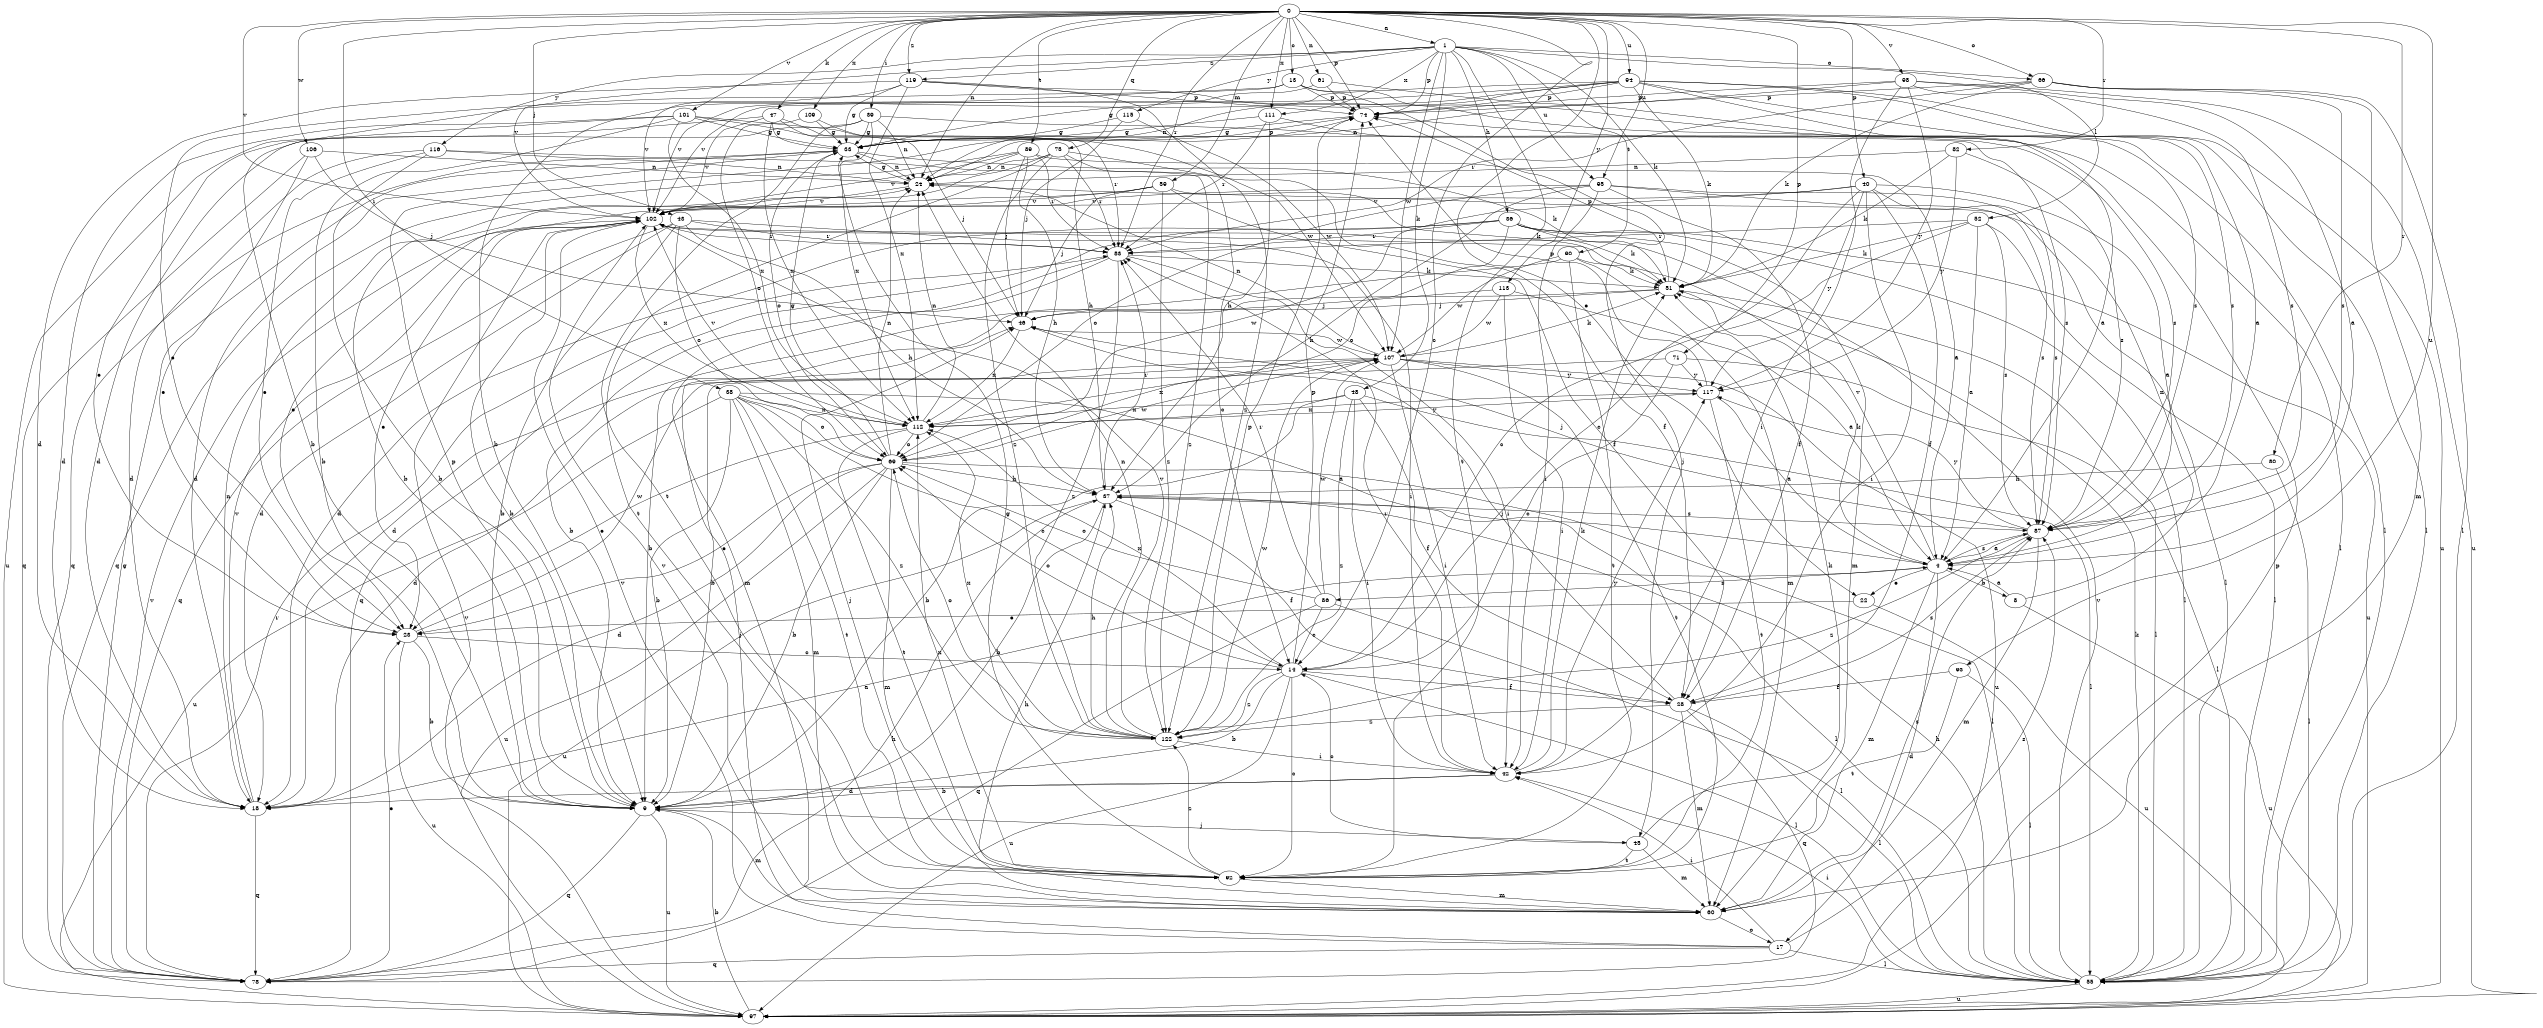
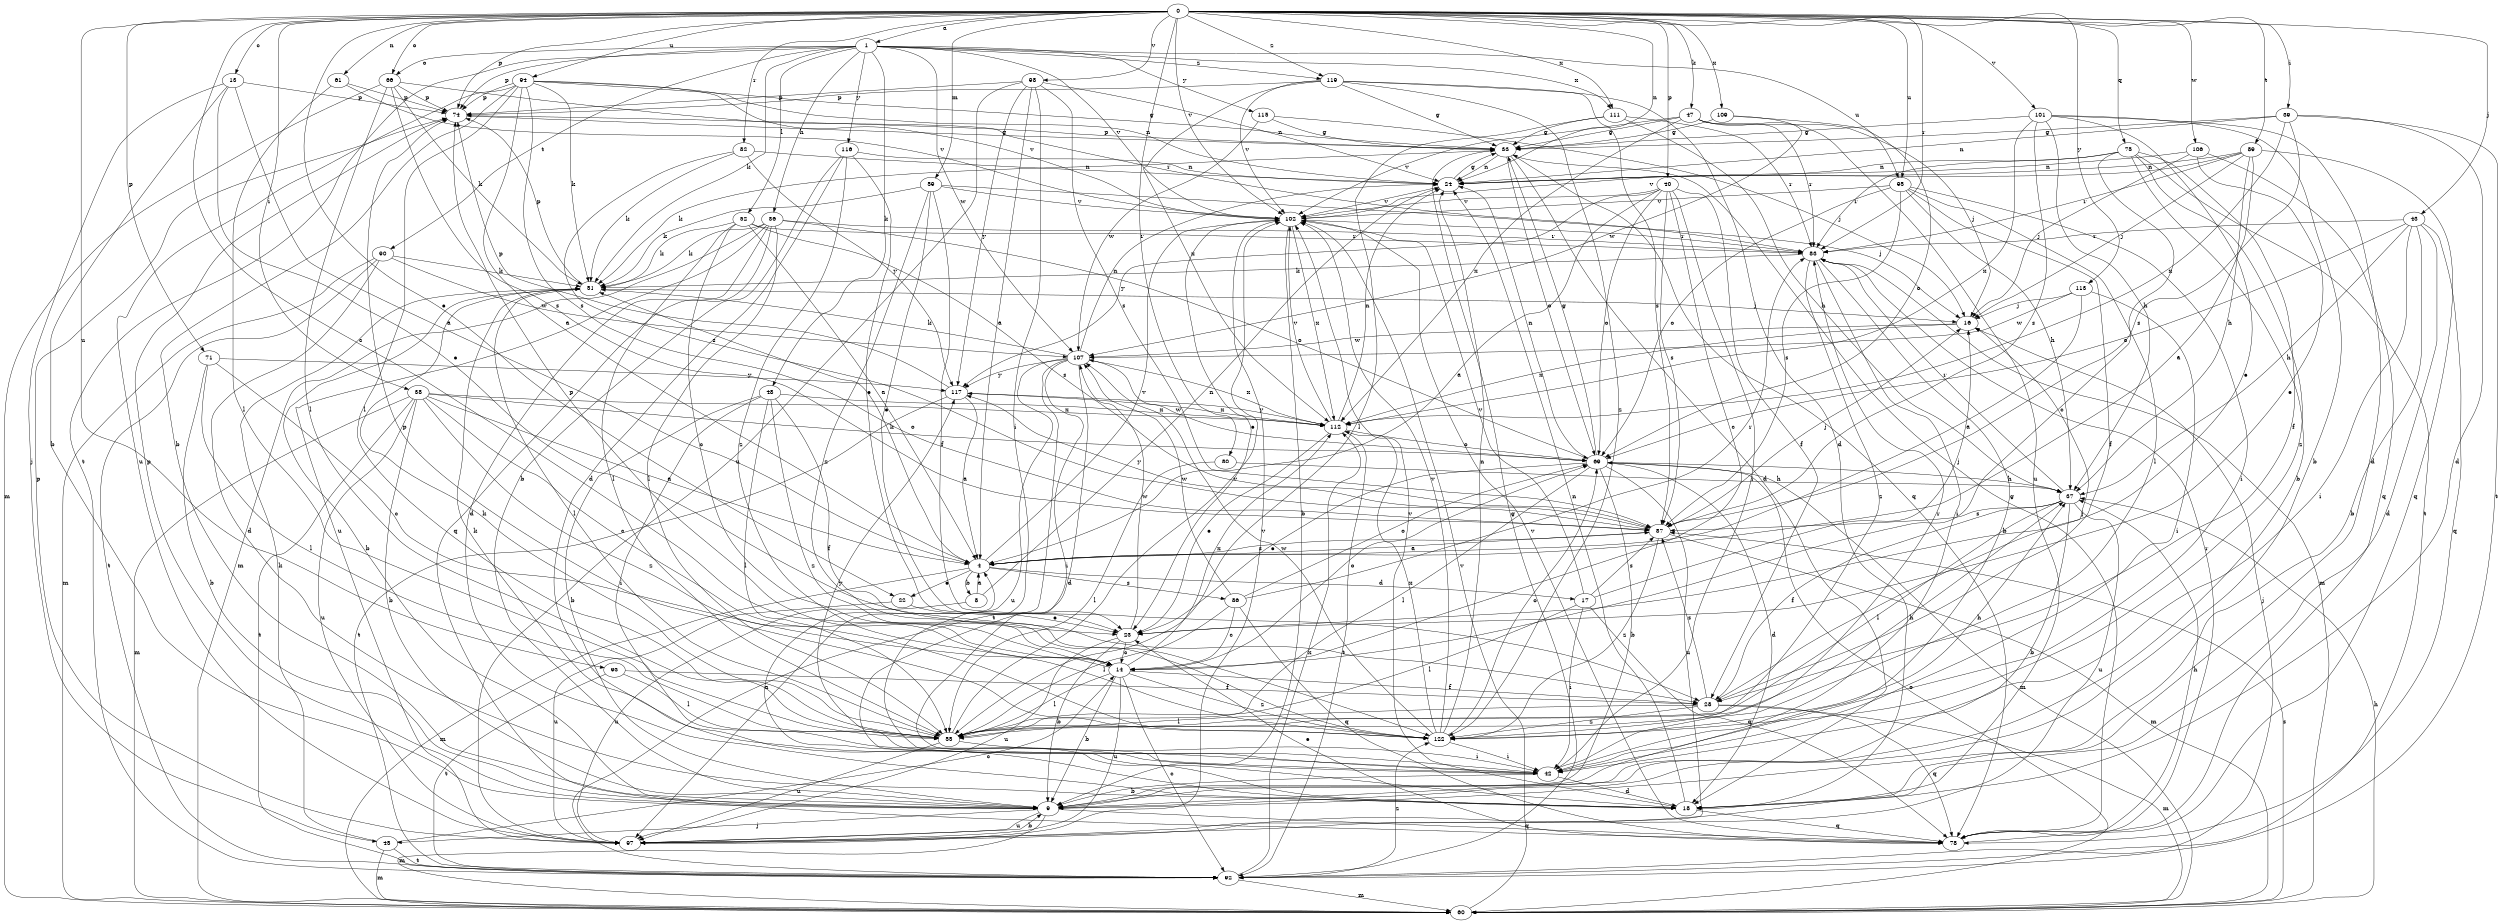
(1022, 323) -> (1967, 323)
(1254, 323) -> (1606, 323)
(1744, 929) -> (2104, 819)
